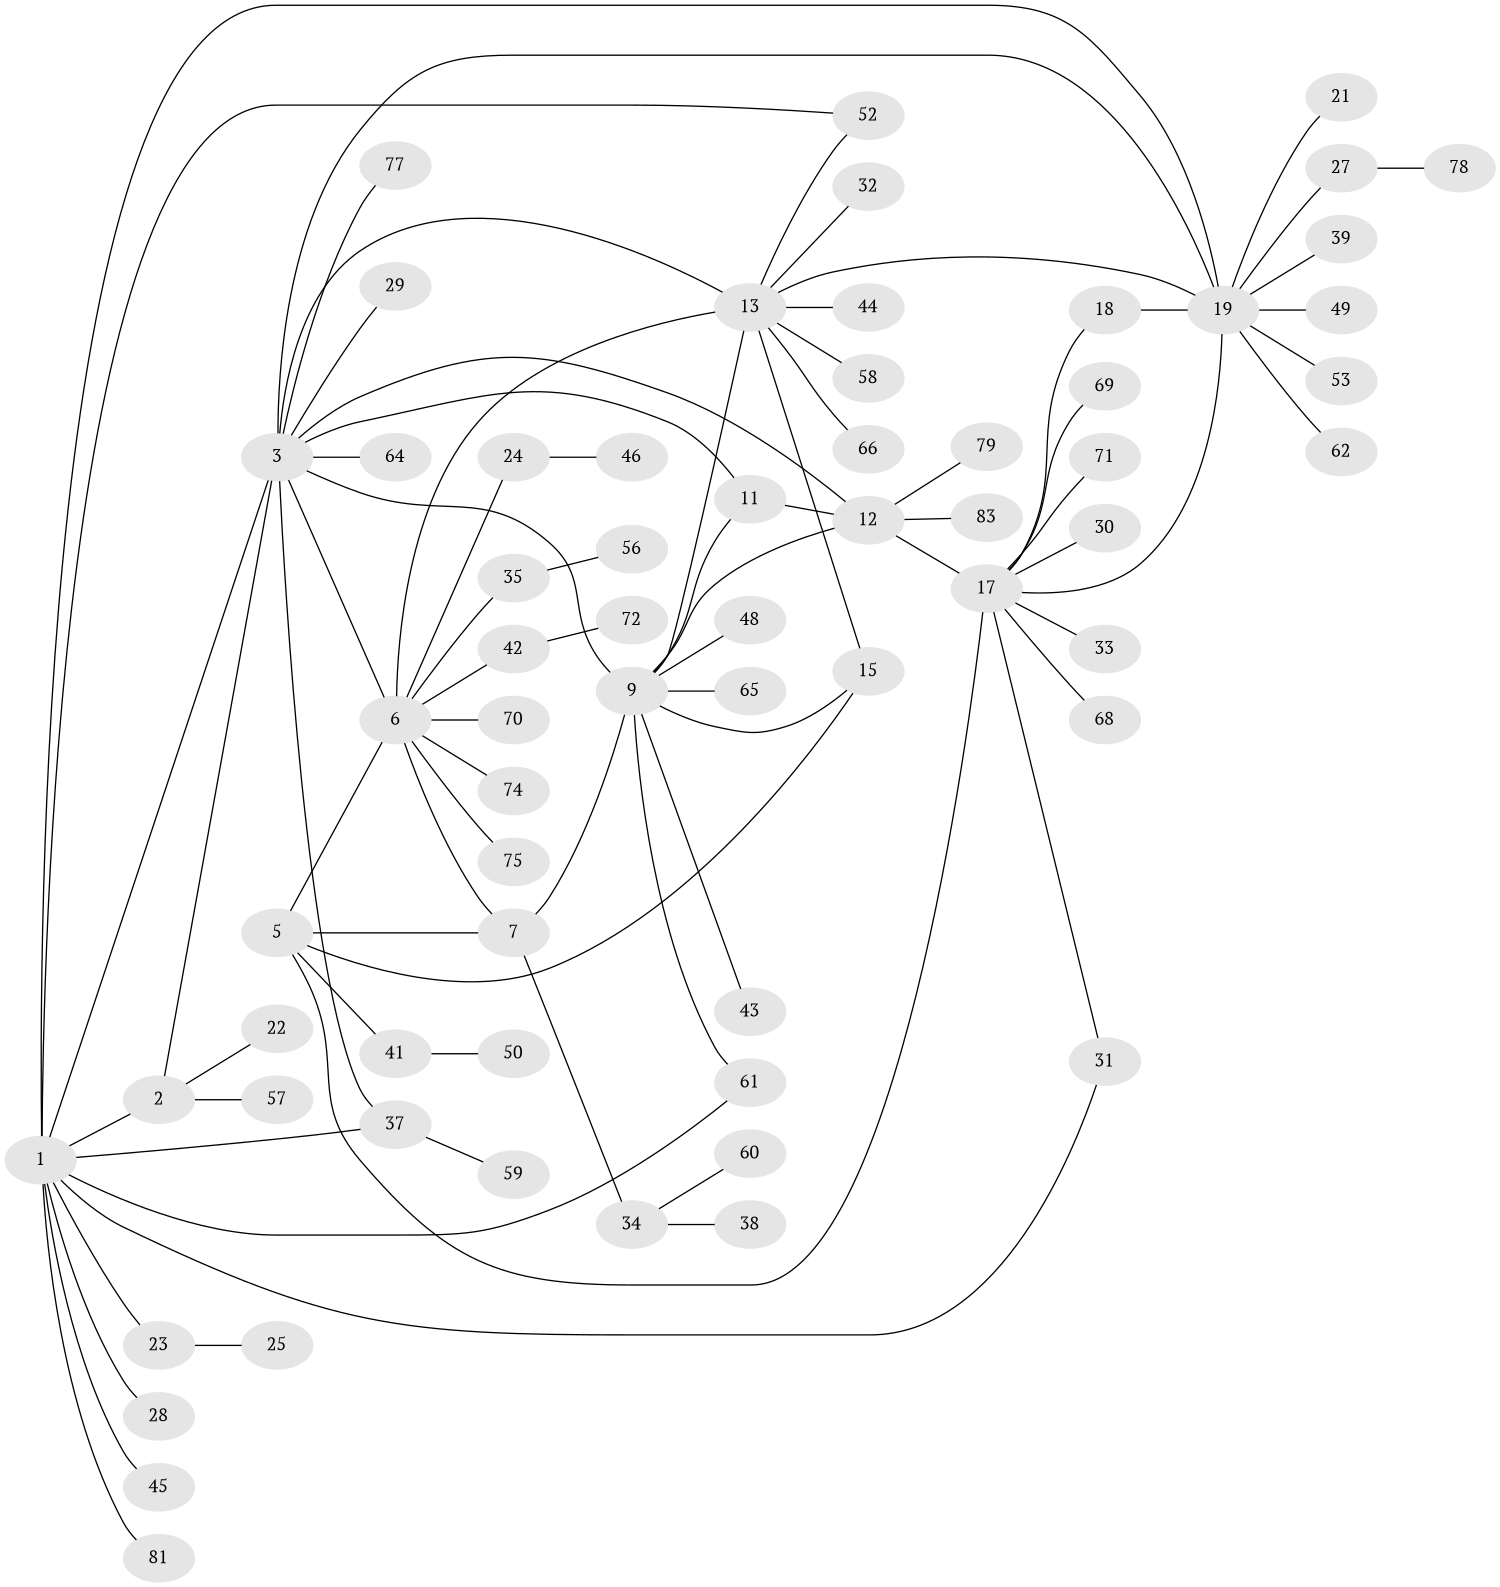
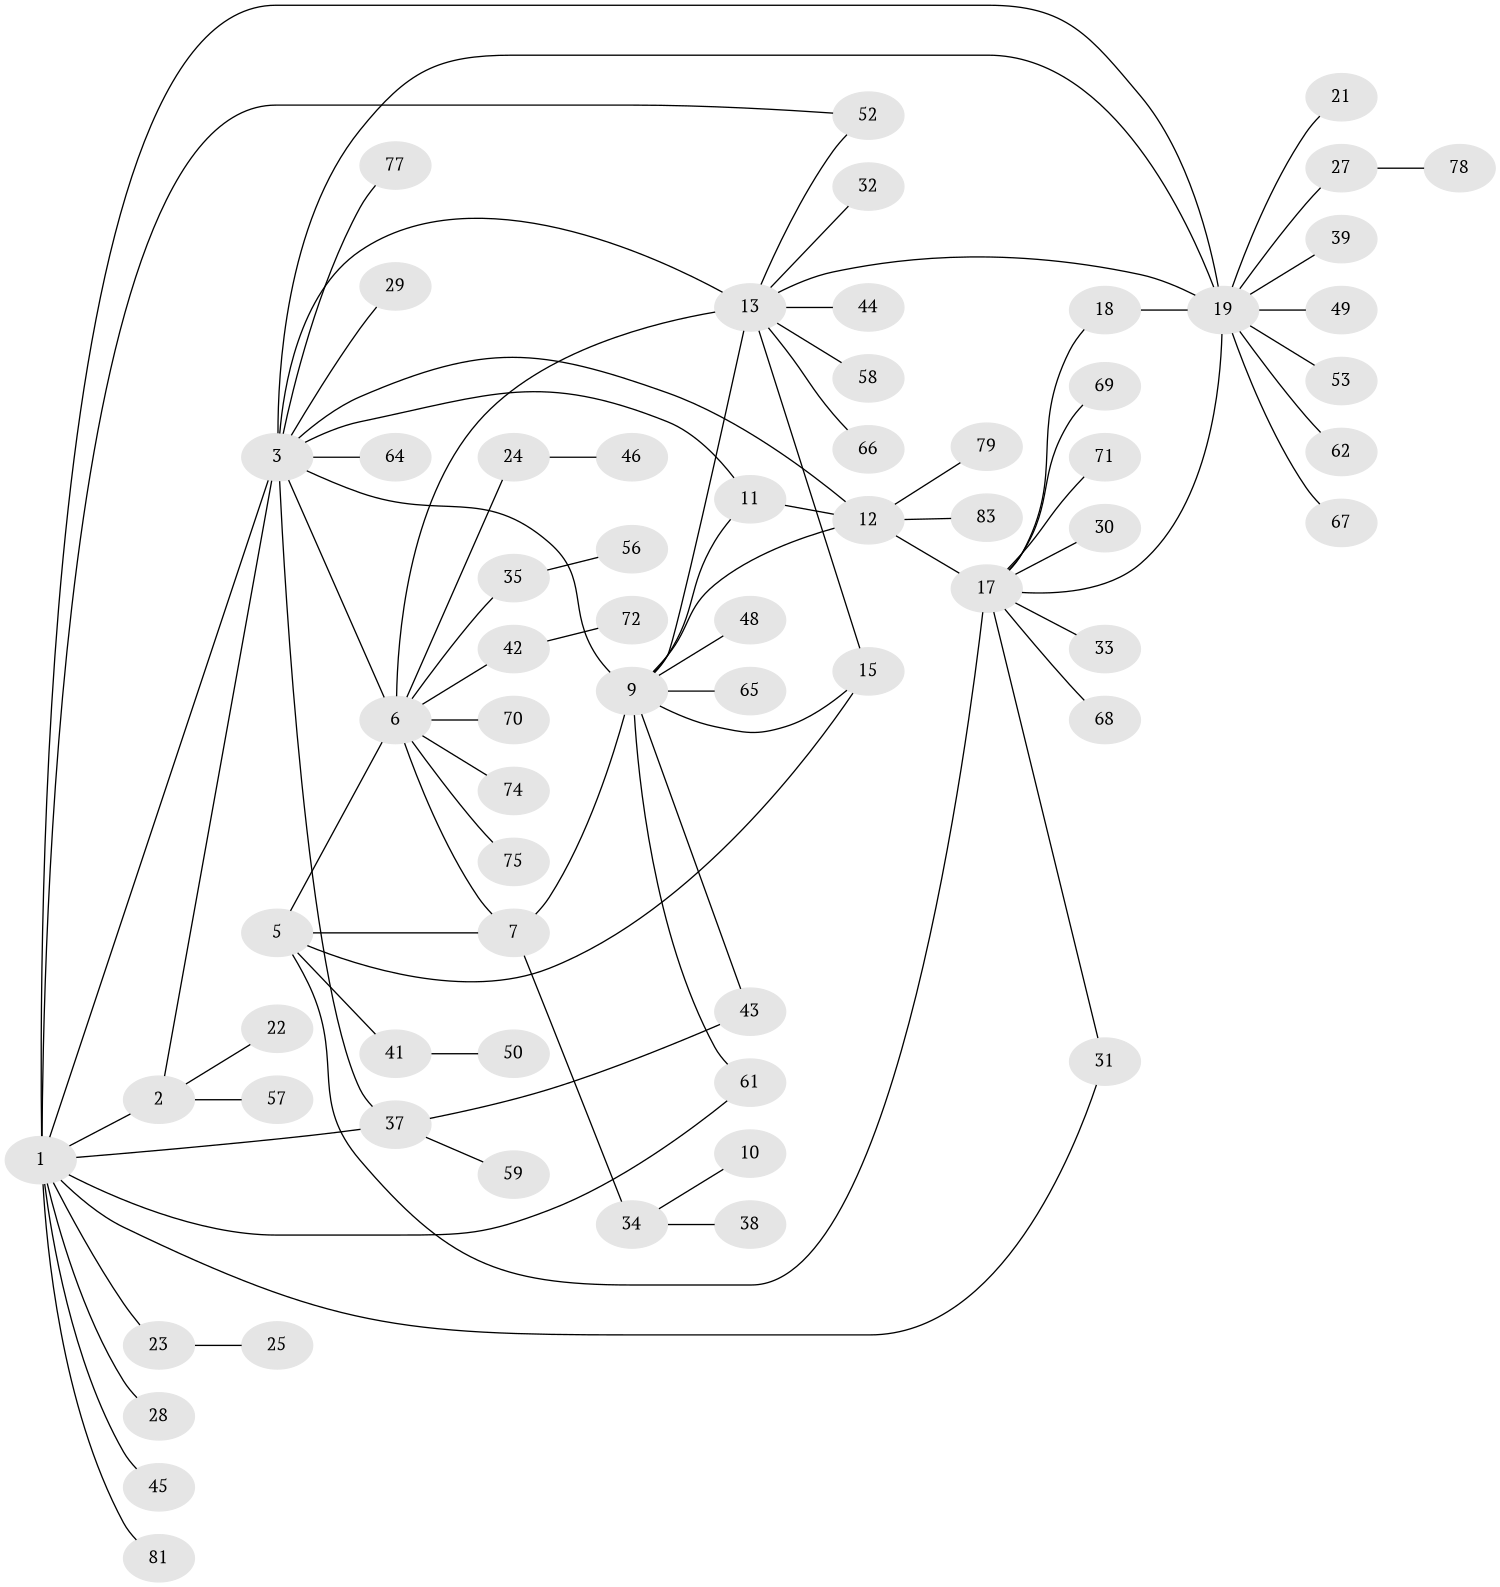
none -> (1341, 523)
none -> (585, 1077)
(750, 1154) -> (750, 1154)
